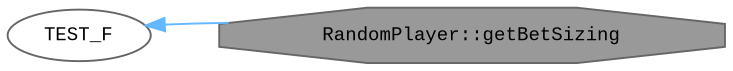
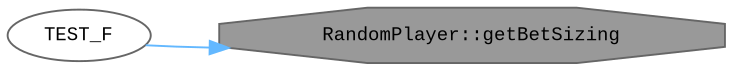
(197, 23) -> (177, 47)
